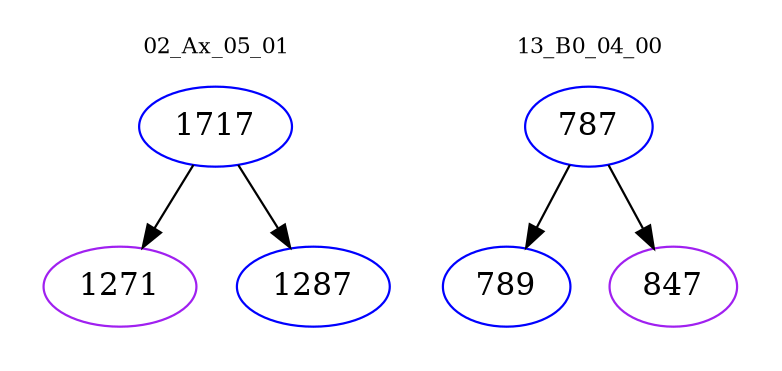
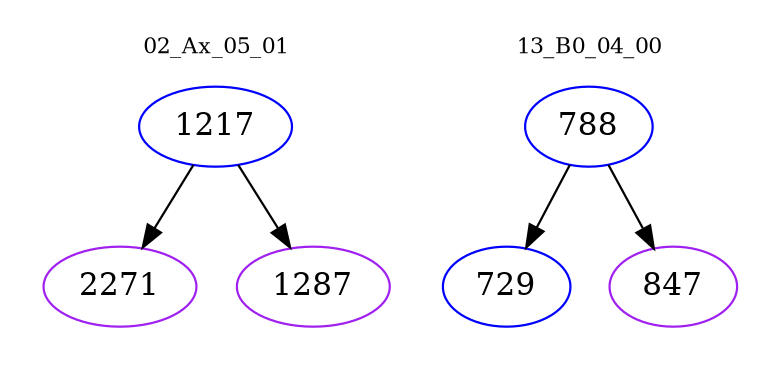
(216, 127) -> (216, 127)
(589, 127) -> (589, 127)
(120, 287) -> (120, 287)
(313, 287) -> (313, 287)
(507, 287) -> (507, 287)
